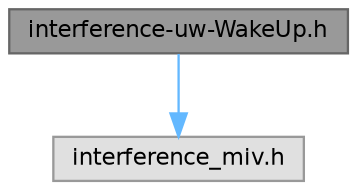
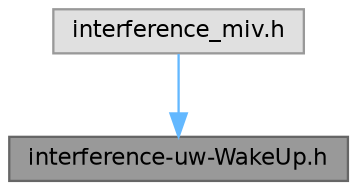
(179, 84) -> (179, 84)
